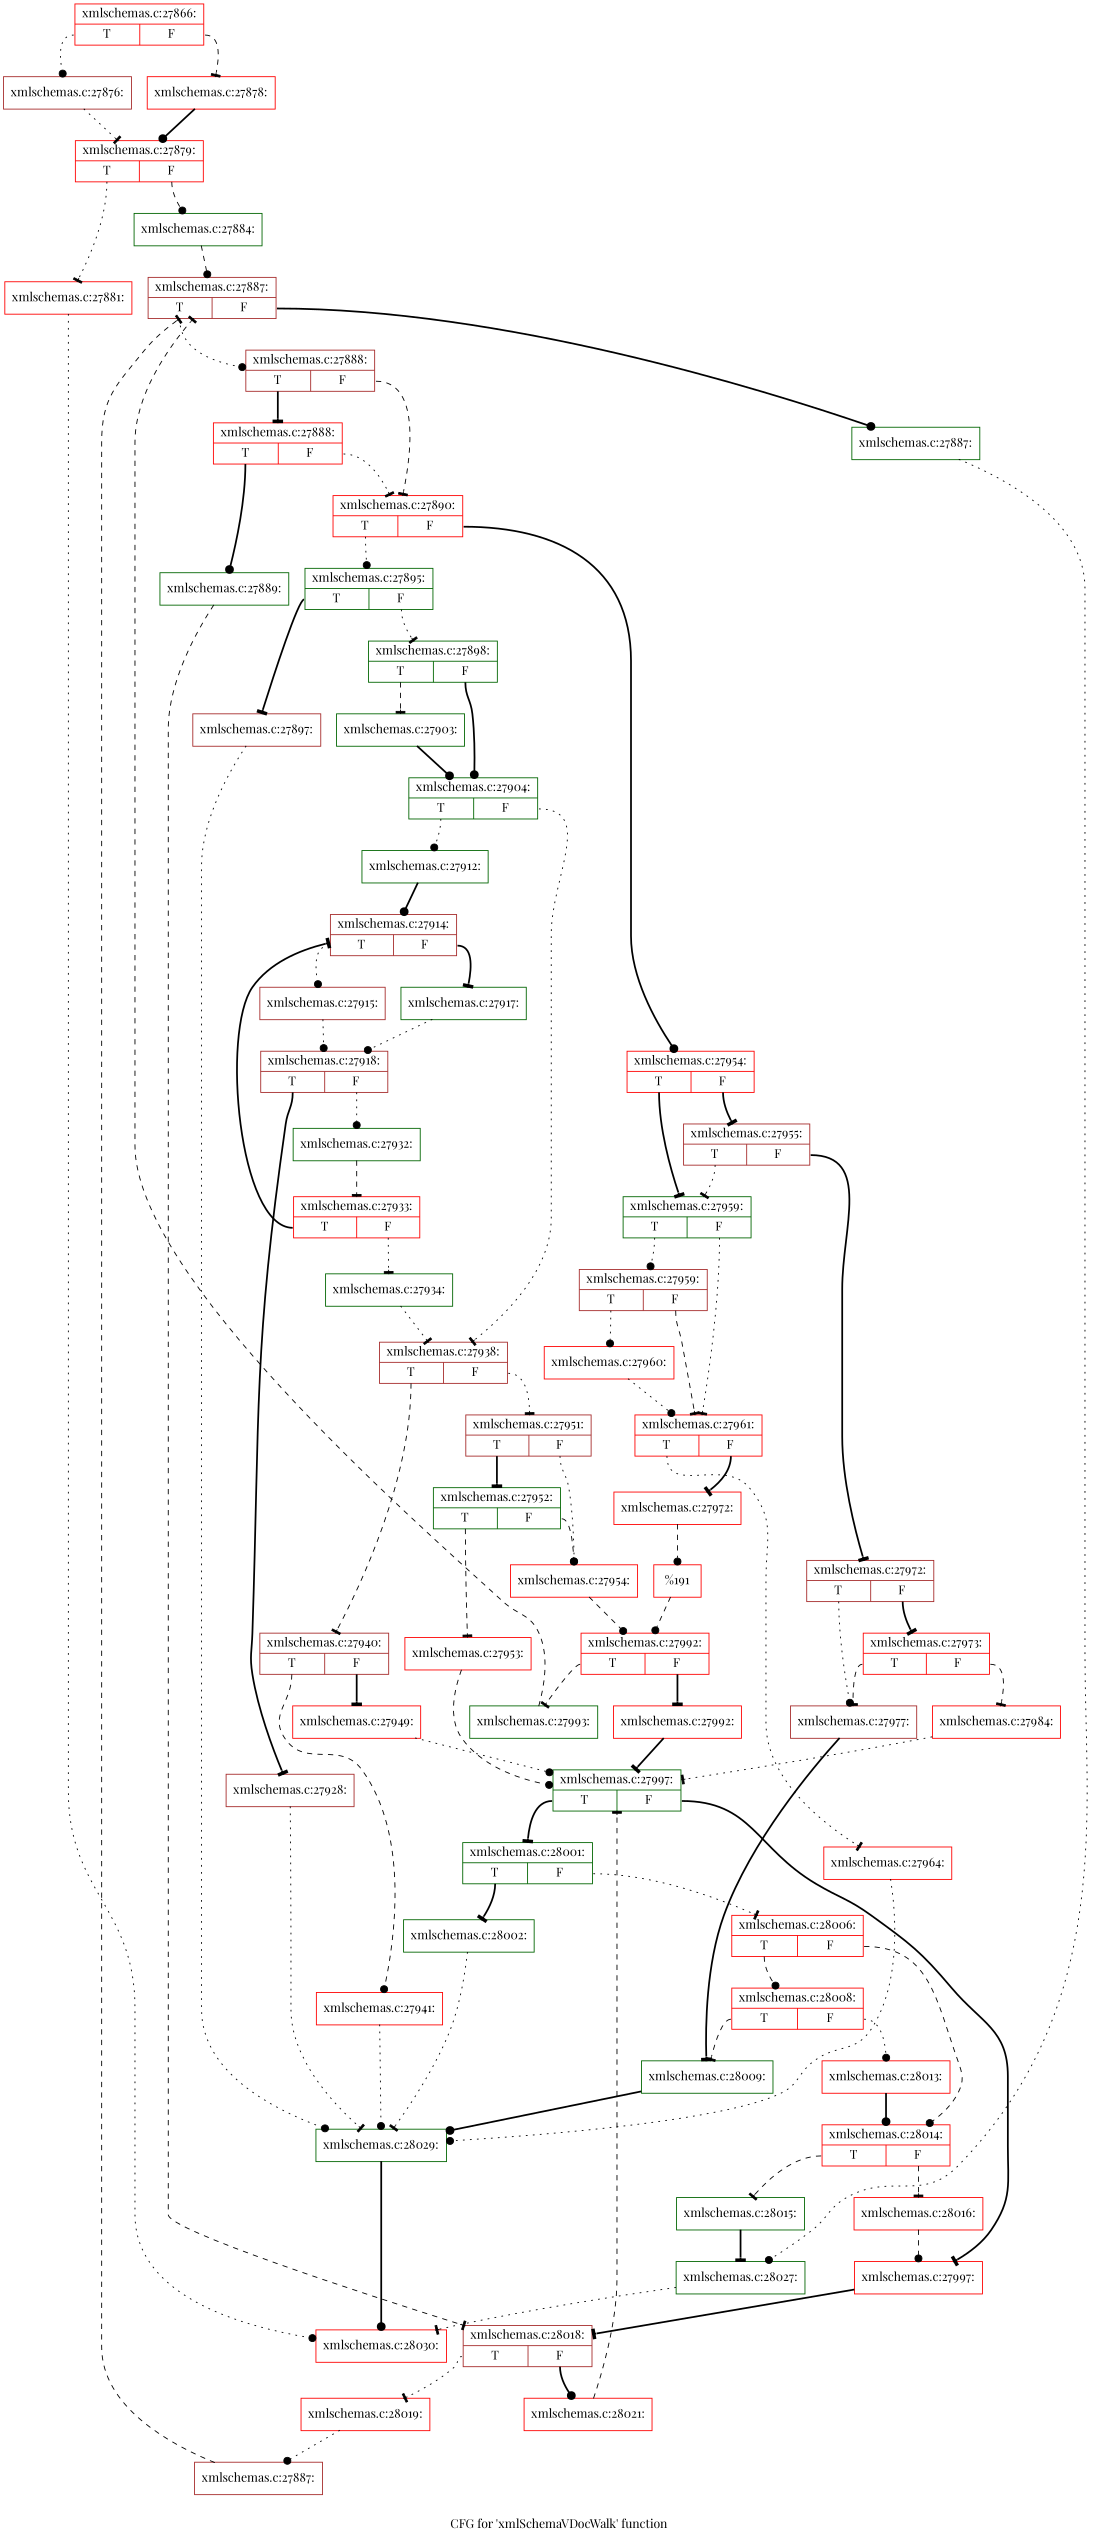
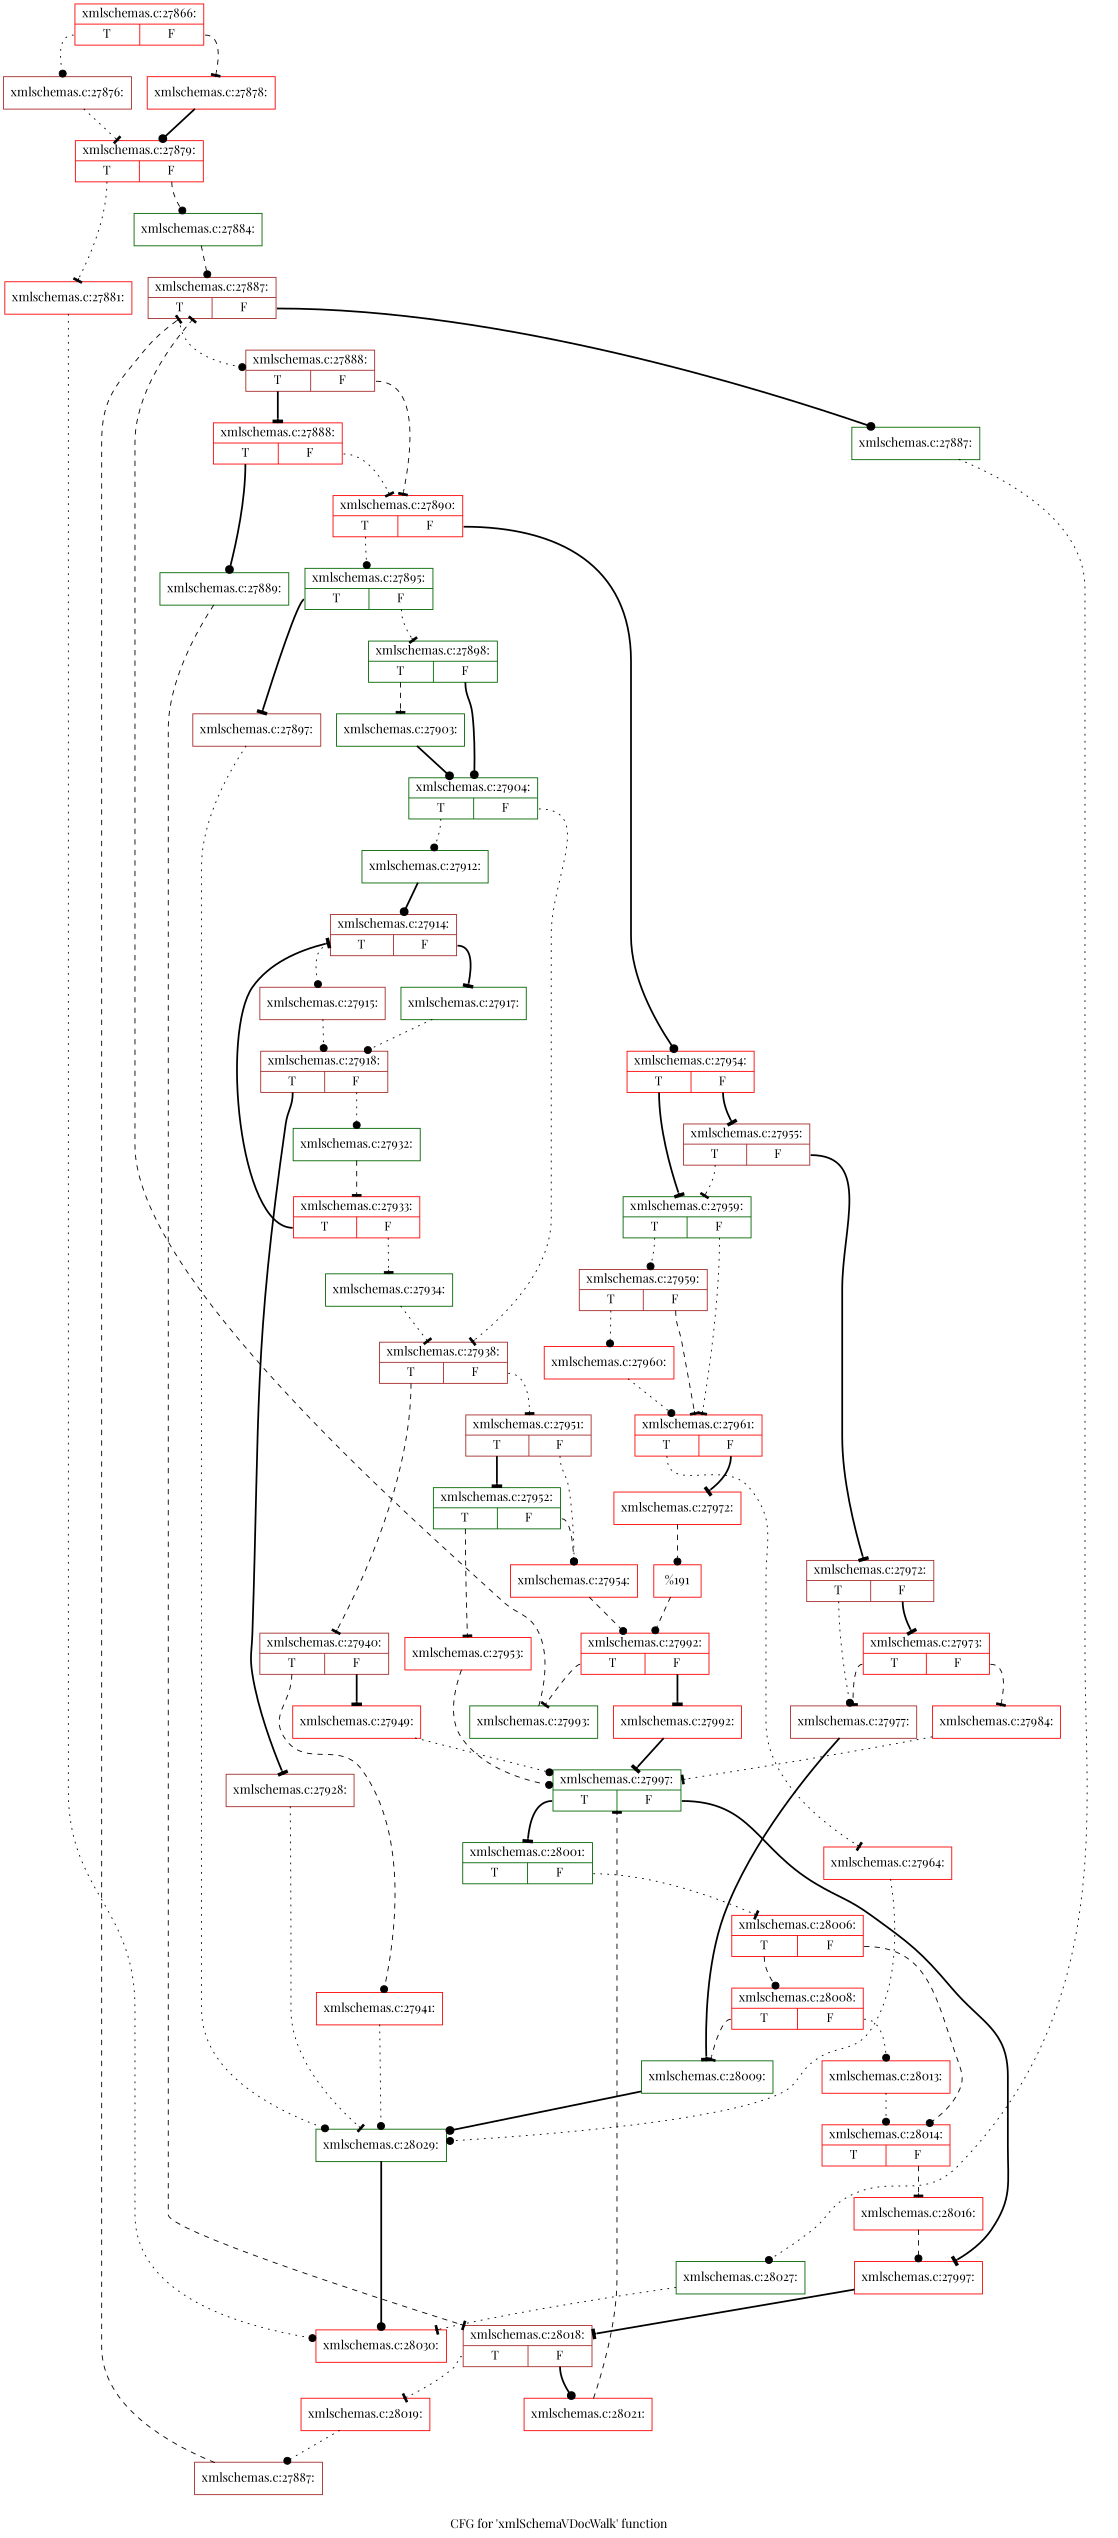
(469, 1936) -> none
(886, 2105) -> (886, 2105)
(741, 2214) -> none
